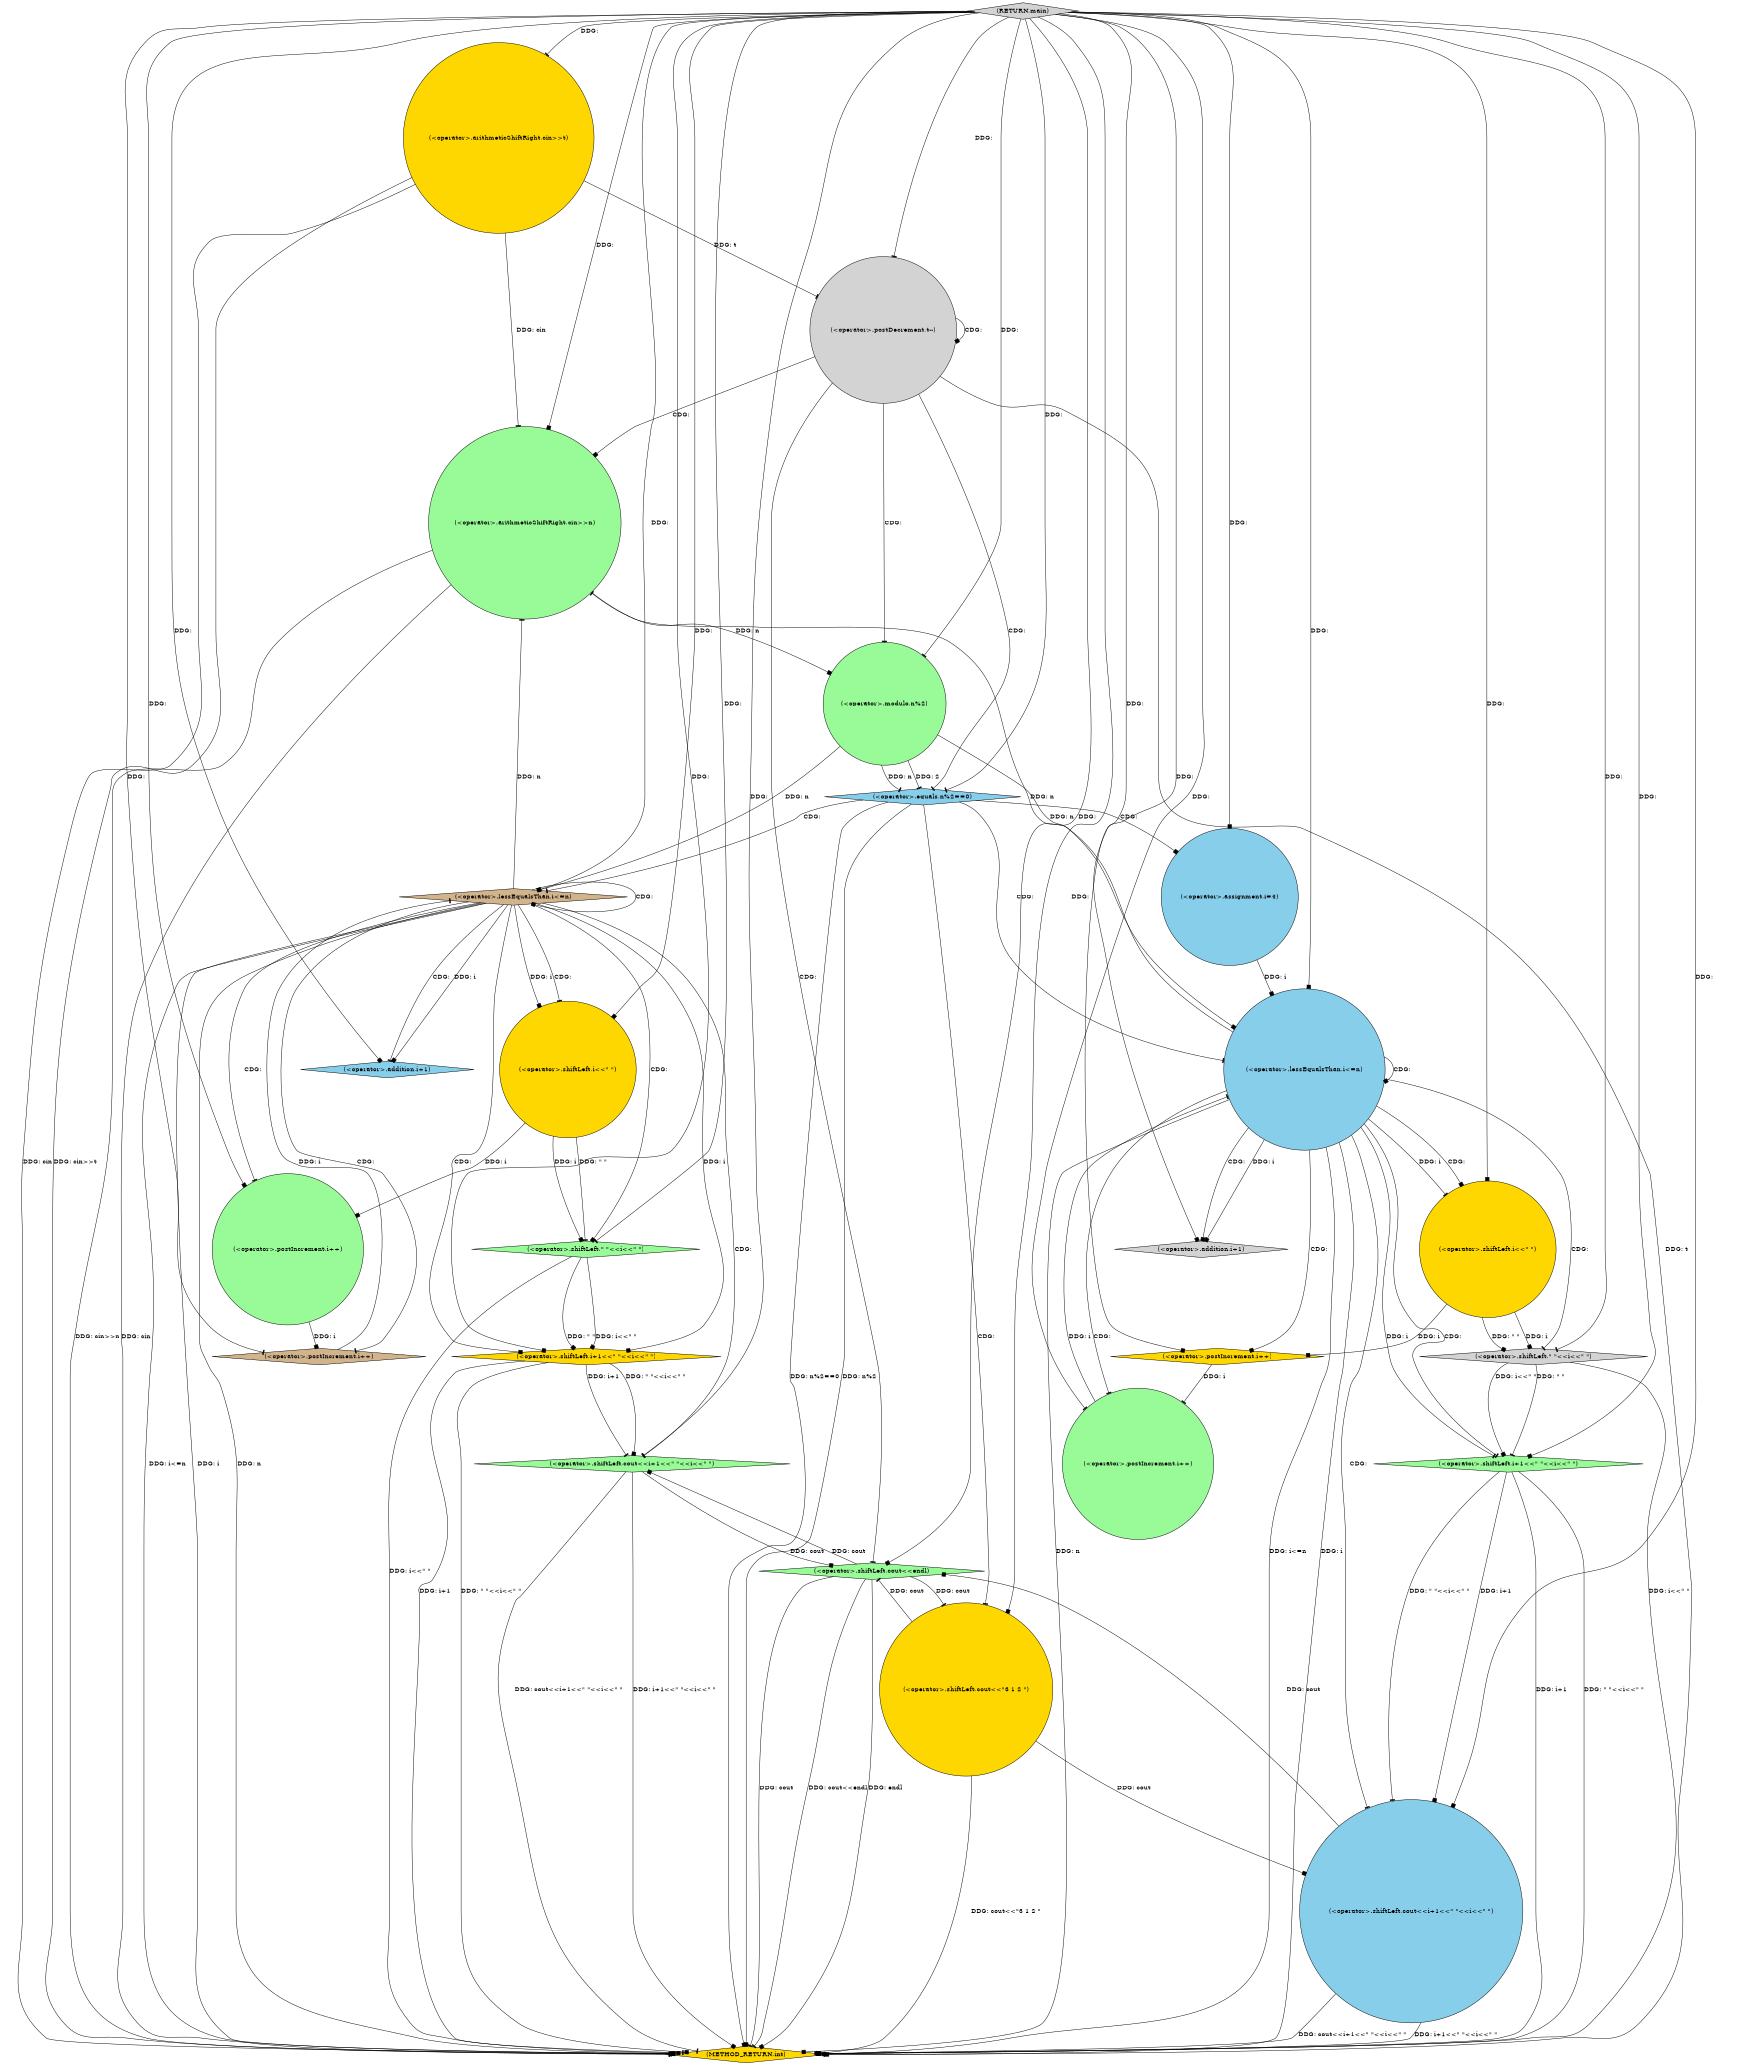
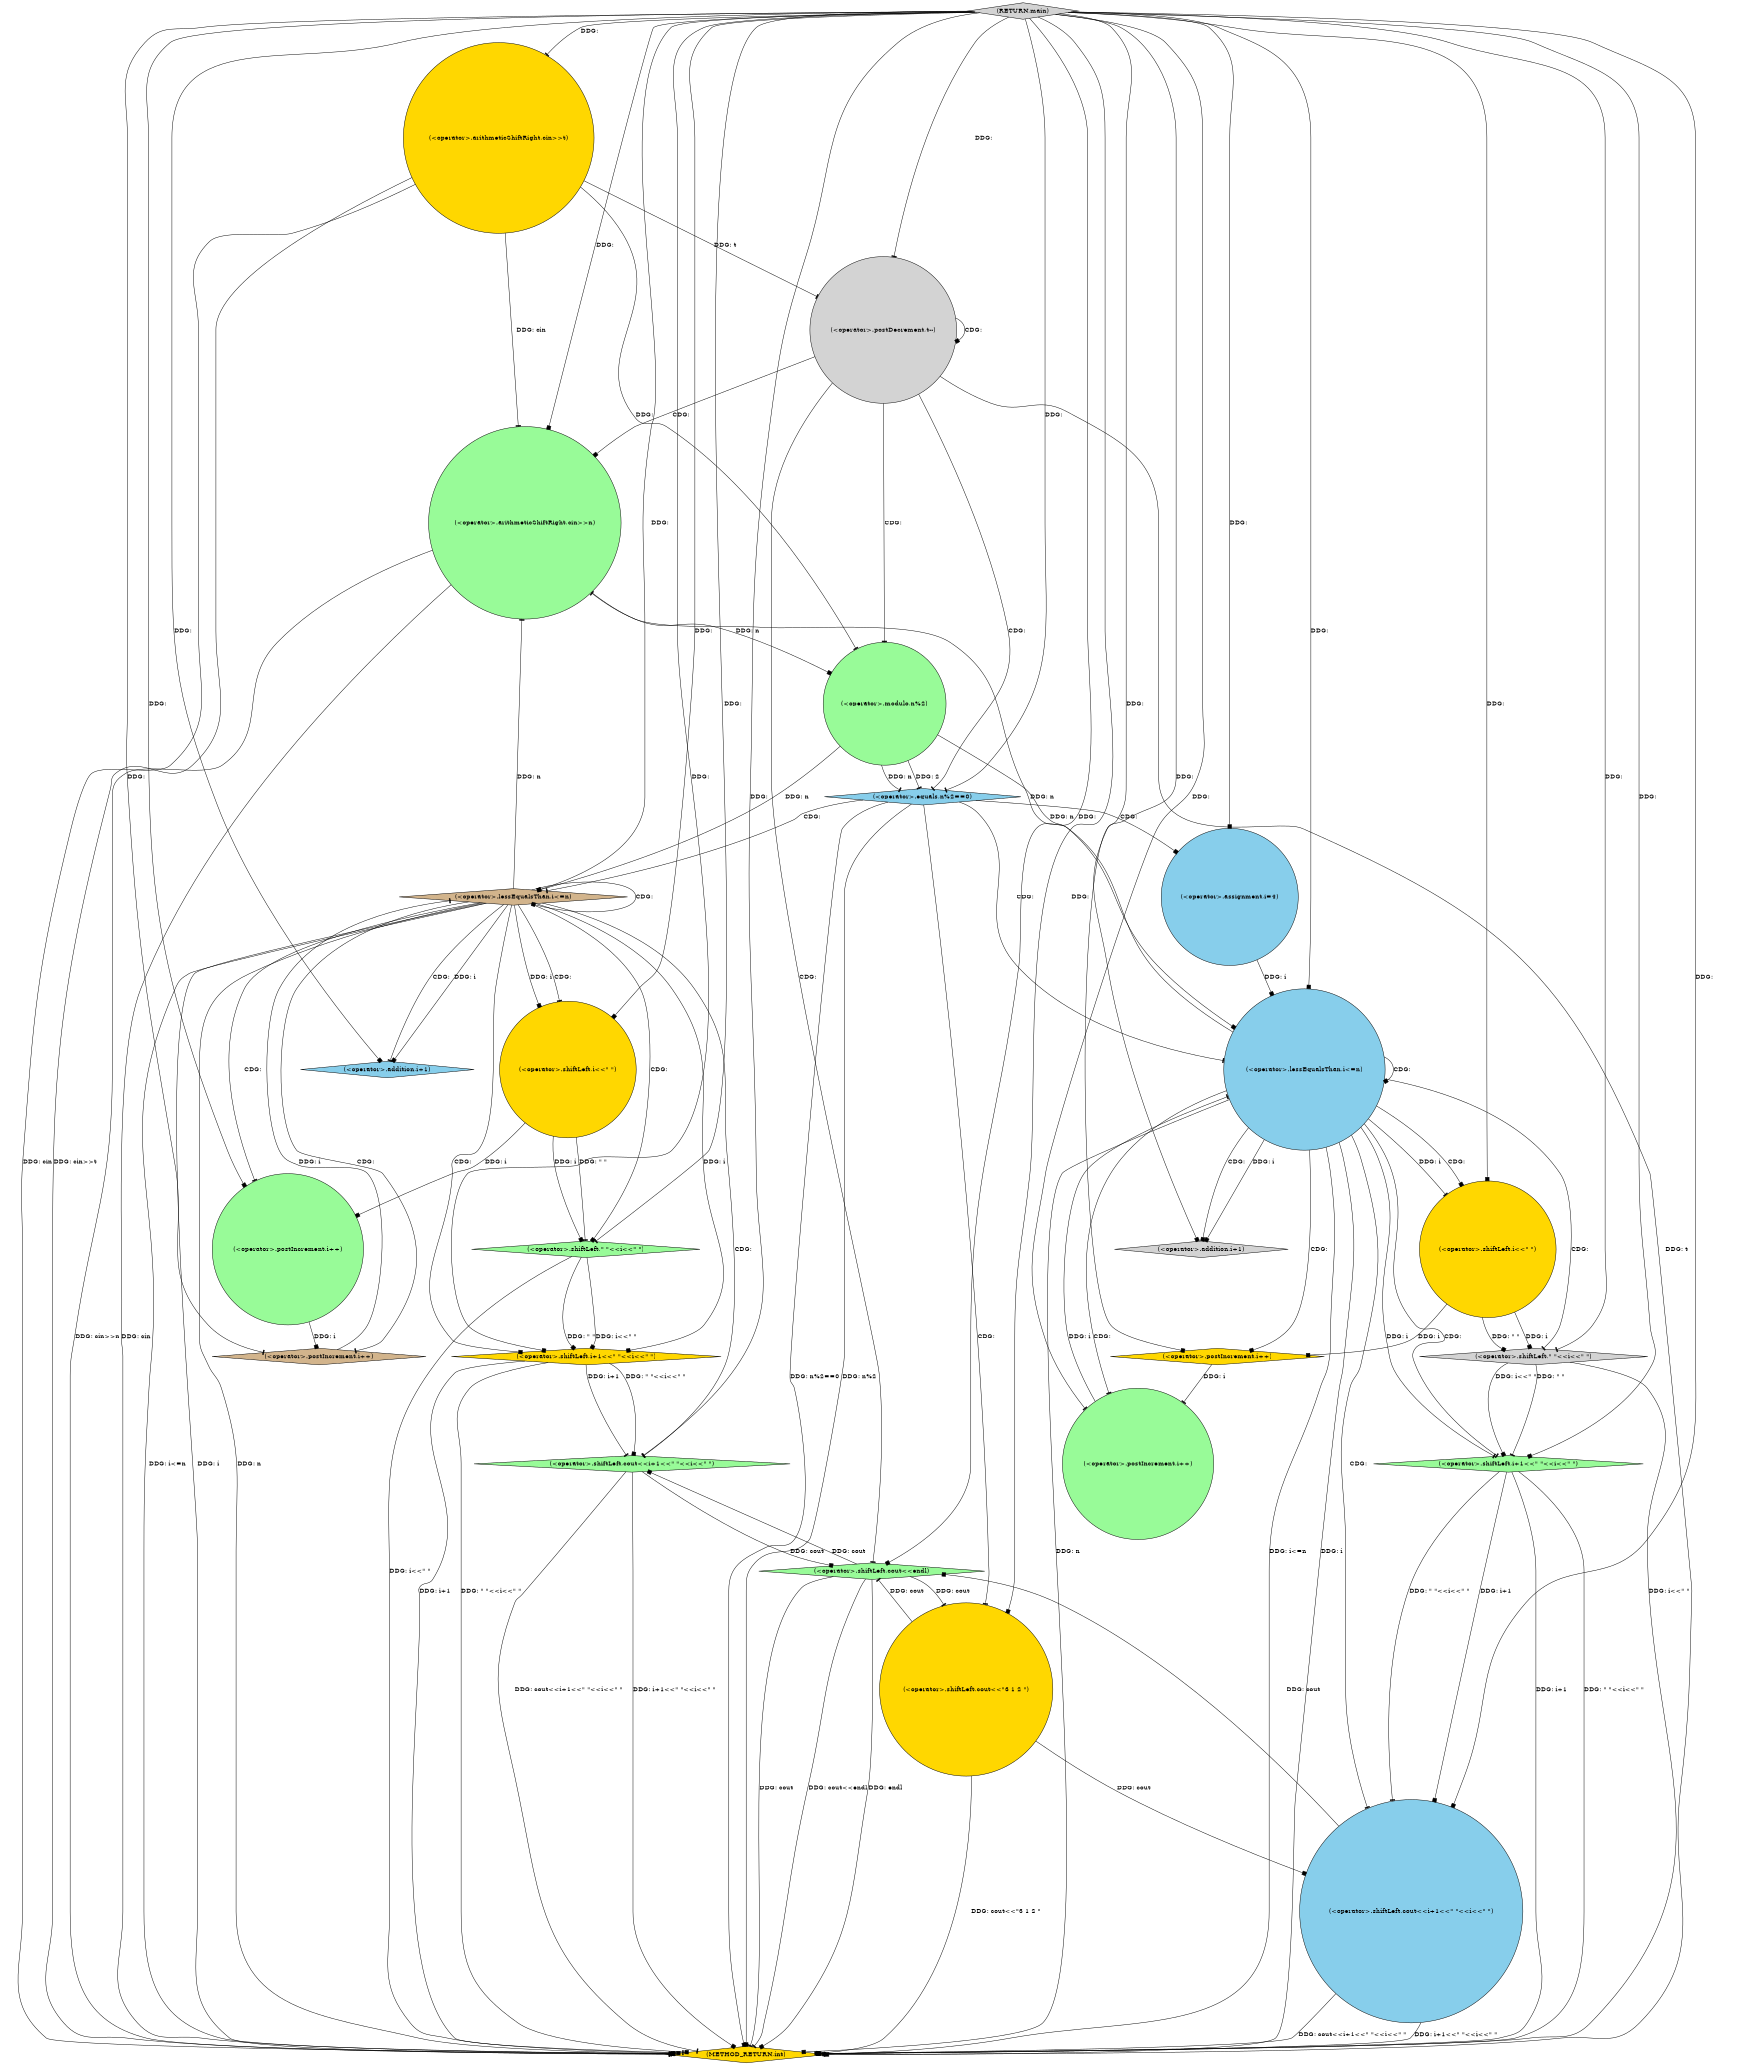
(1001, 347) -> (668, 428)
